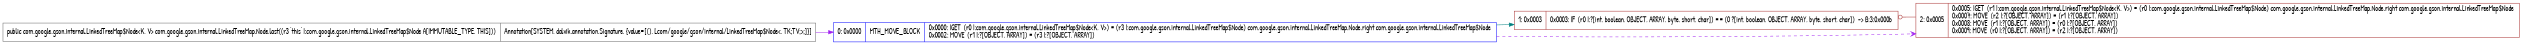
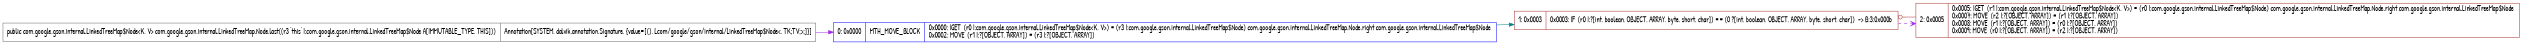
(1704, 37) -> (1904, 24)
